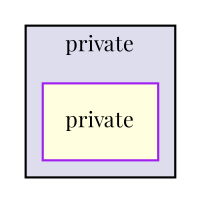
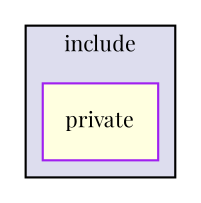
(100, 46) -> (100, 46)
